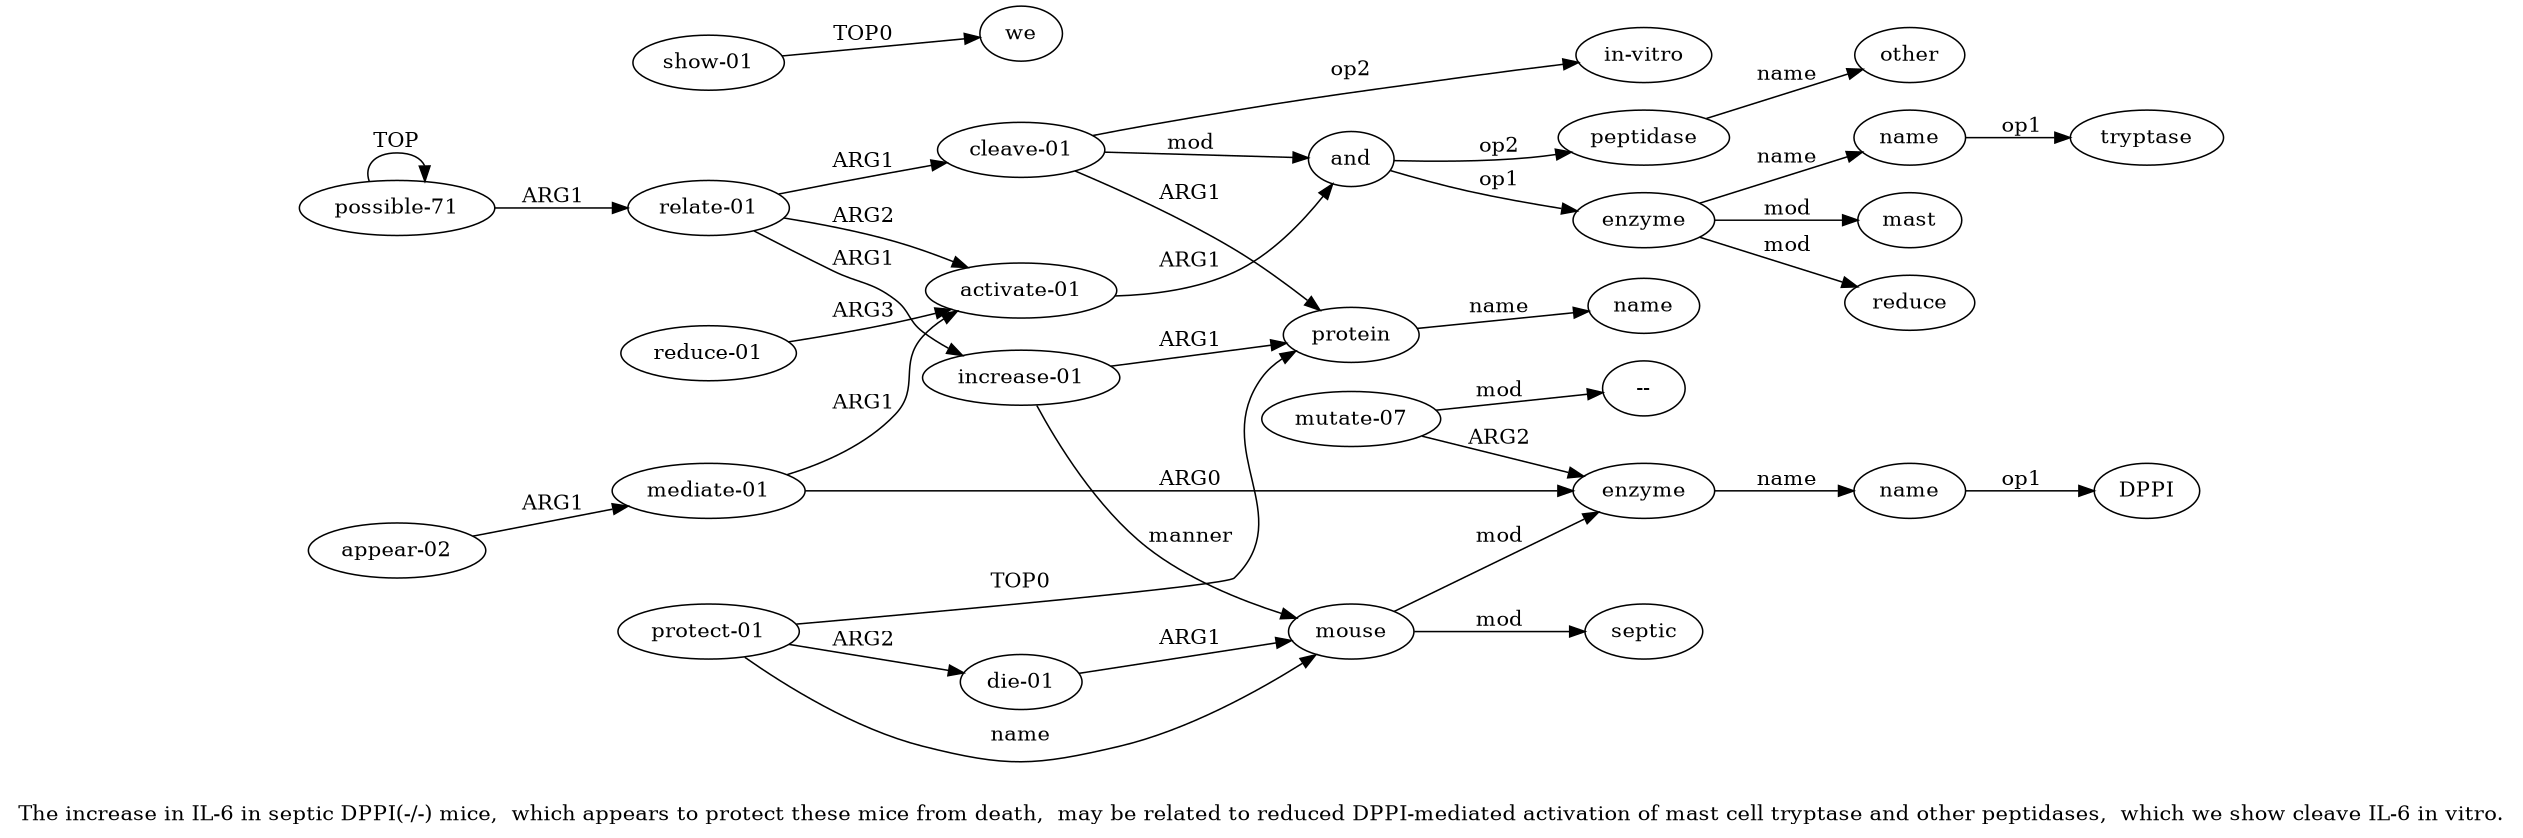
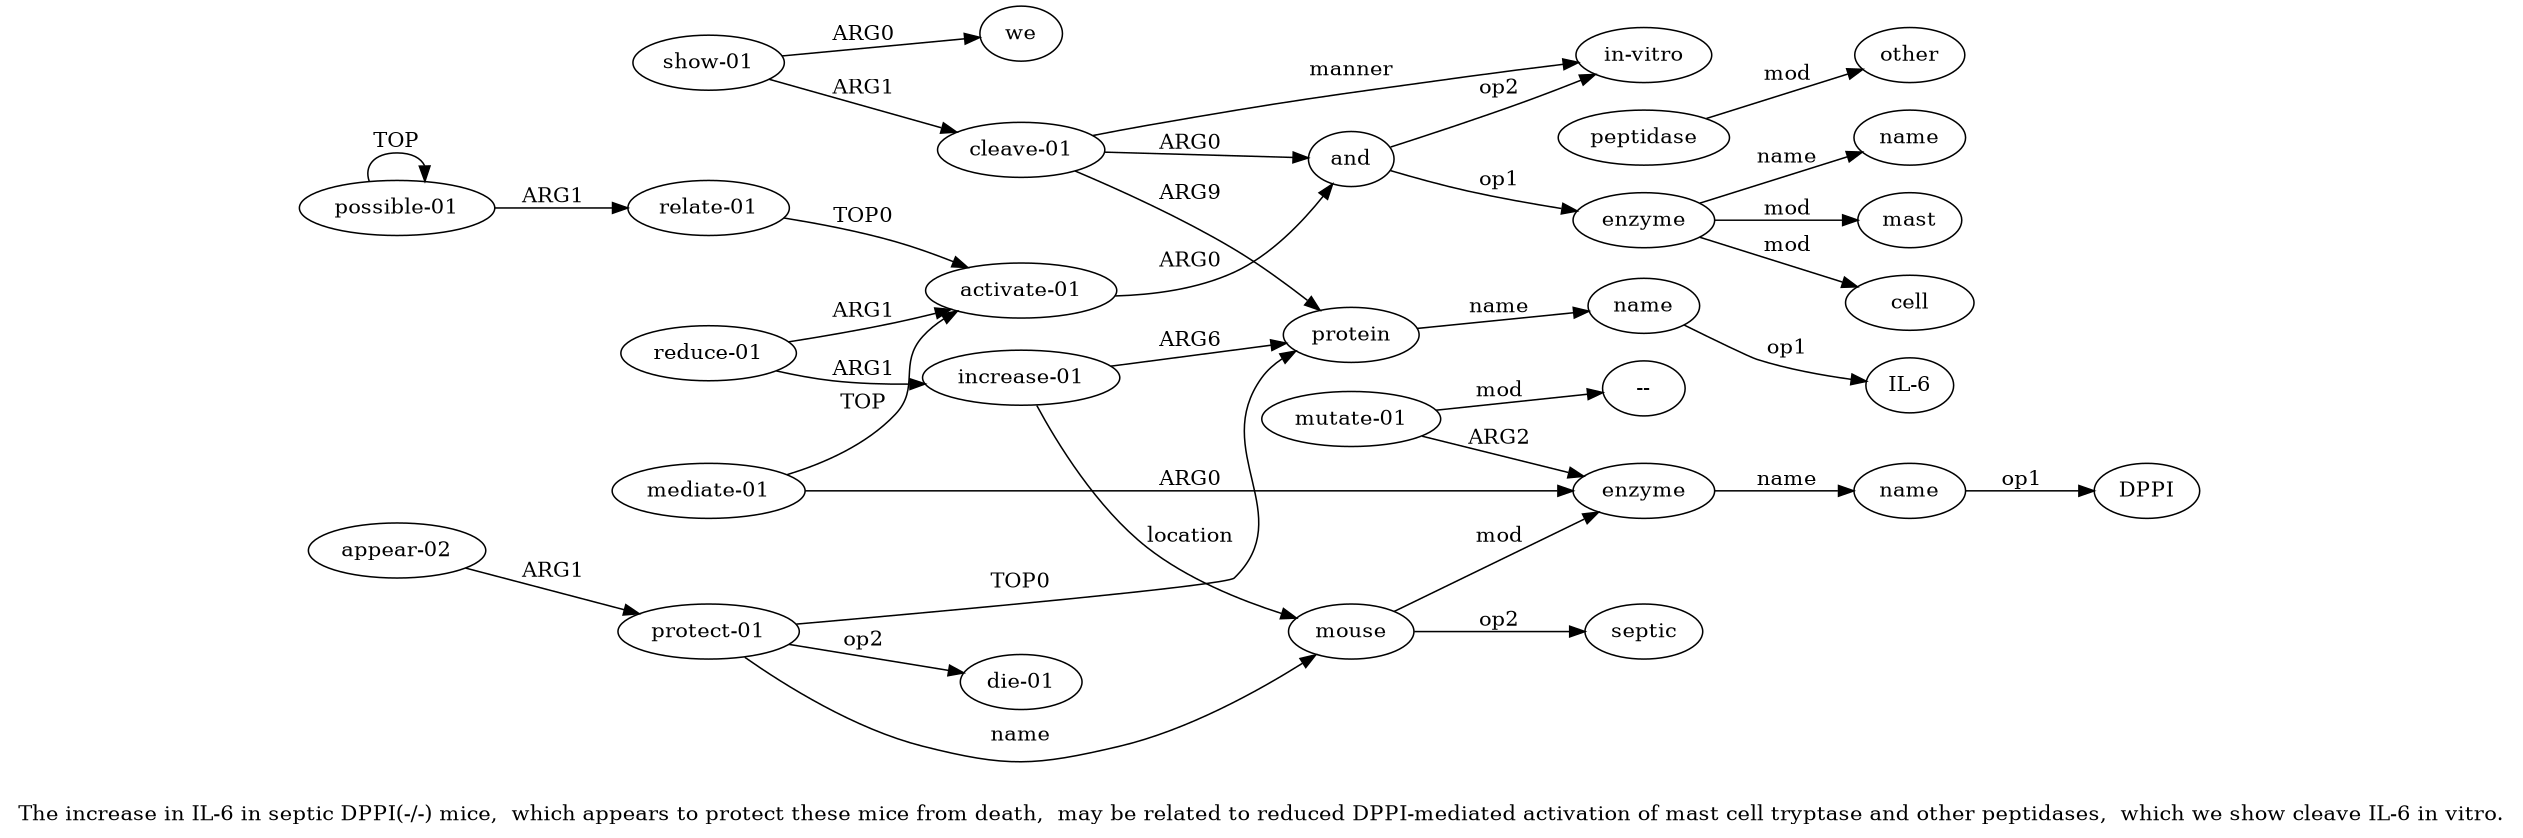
(864, 34) -> (864, 34)
(1351, 70) -> (1351, 70)
(1787, 74) -> (1787, 74)
(2147, 138) -> none
(1191, 143) -> (1191, 143)
(1475, 161) -> (1486, 115)
(855, 179) -> (855, 104)
(1191, 193) -> (1191, 193)
(397, 208) -> (397, 208)
(864, 216) -> (864, 216)
(1191, 261) -> (1191, 261)
(858, 281) -> (843, 382)
(1910, 303) -> (1910, 303)
(864, 311) -> (864, 311)
(1191, 340) -> (1191, 340)
none -> (1910, 385)
(864, 403) -> (864, 403)
(1351, 419) -> (1351, 419)
(543, 523) -> (545, 589)
(1191, 536) -> (1191, 536)
(1500, 620) -> (1500, 620)
(864, 640) -> (864, 640)
(1177, 658) -> none
